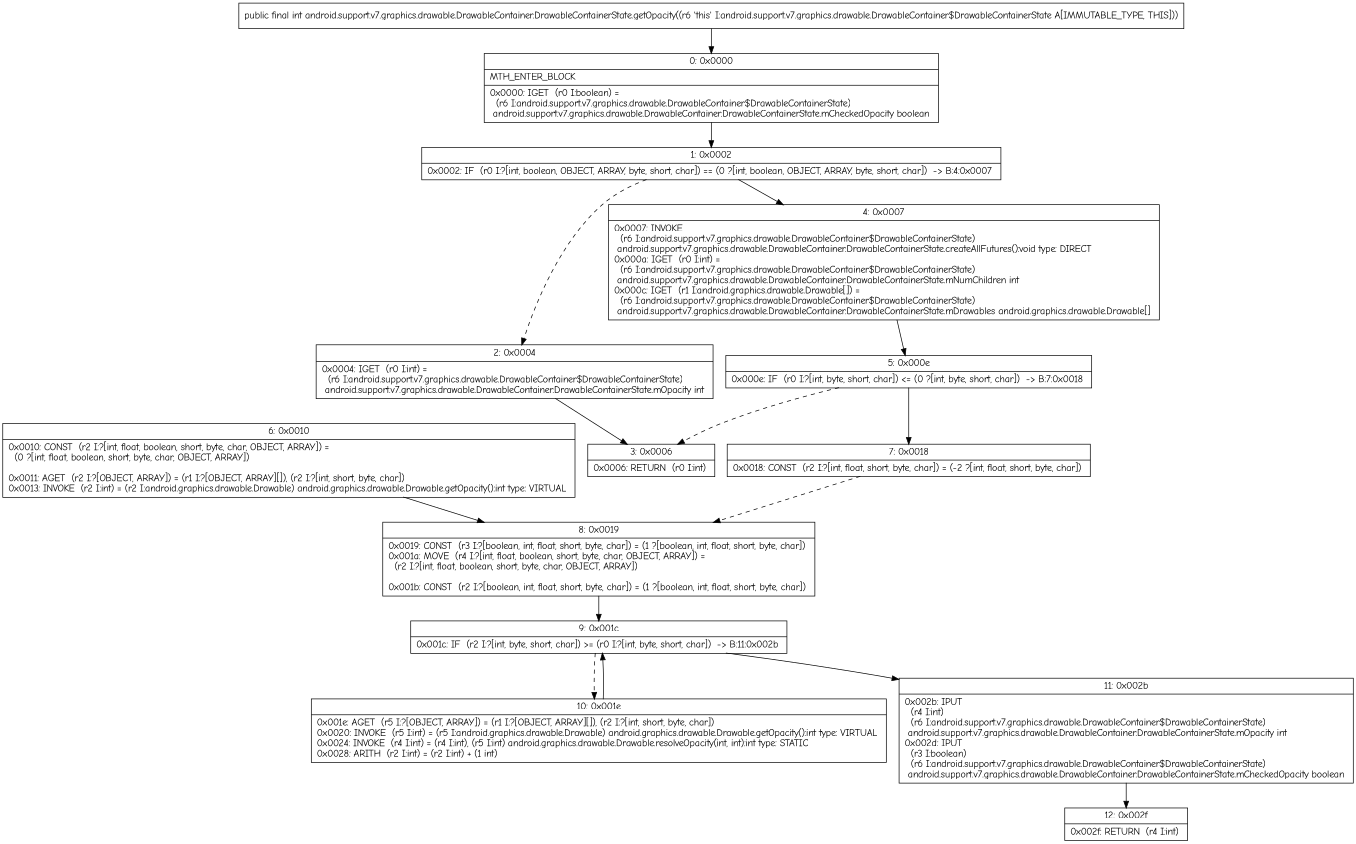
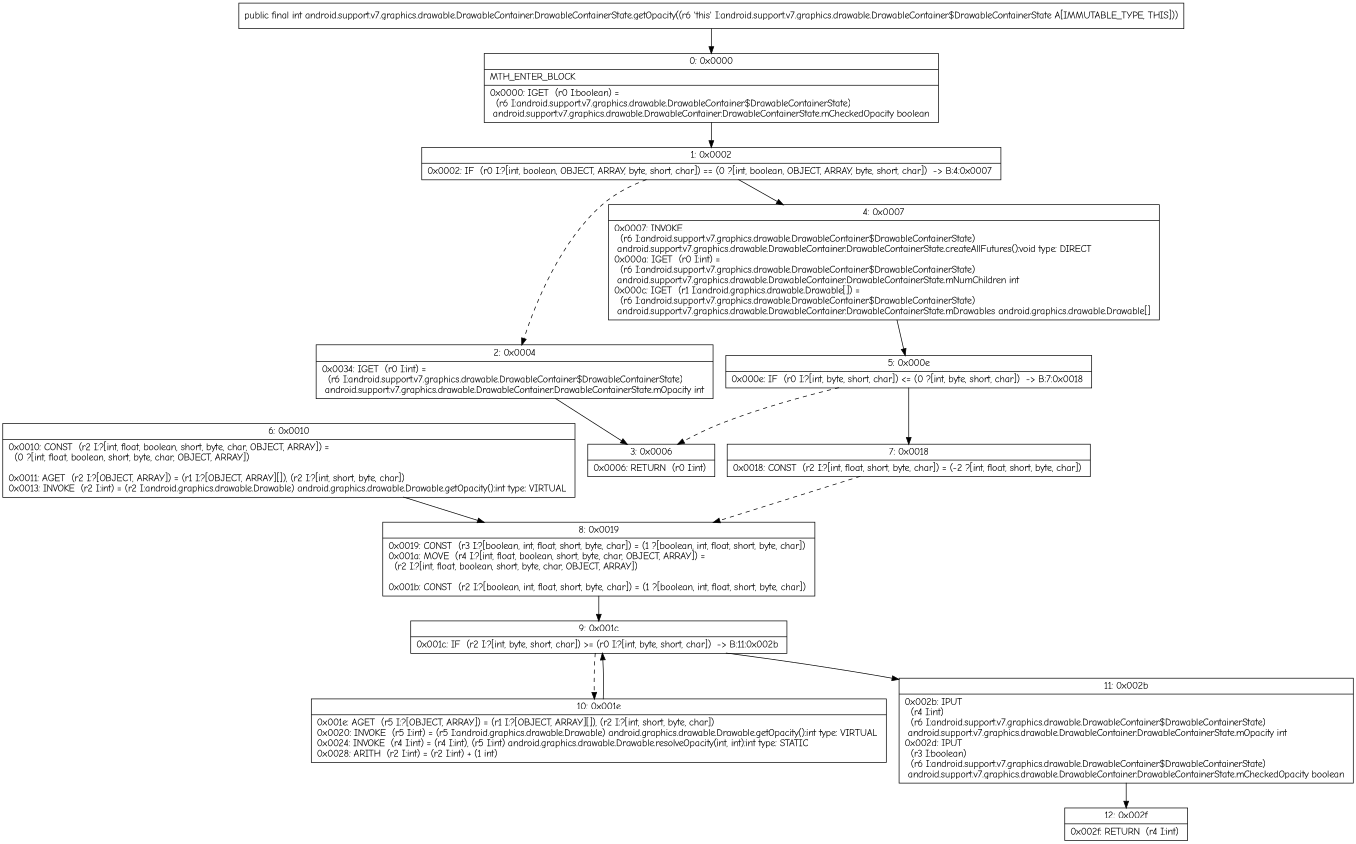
(376, 369) -> (376, 369)
